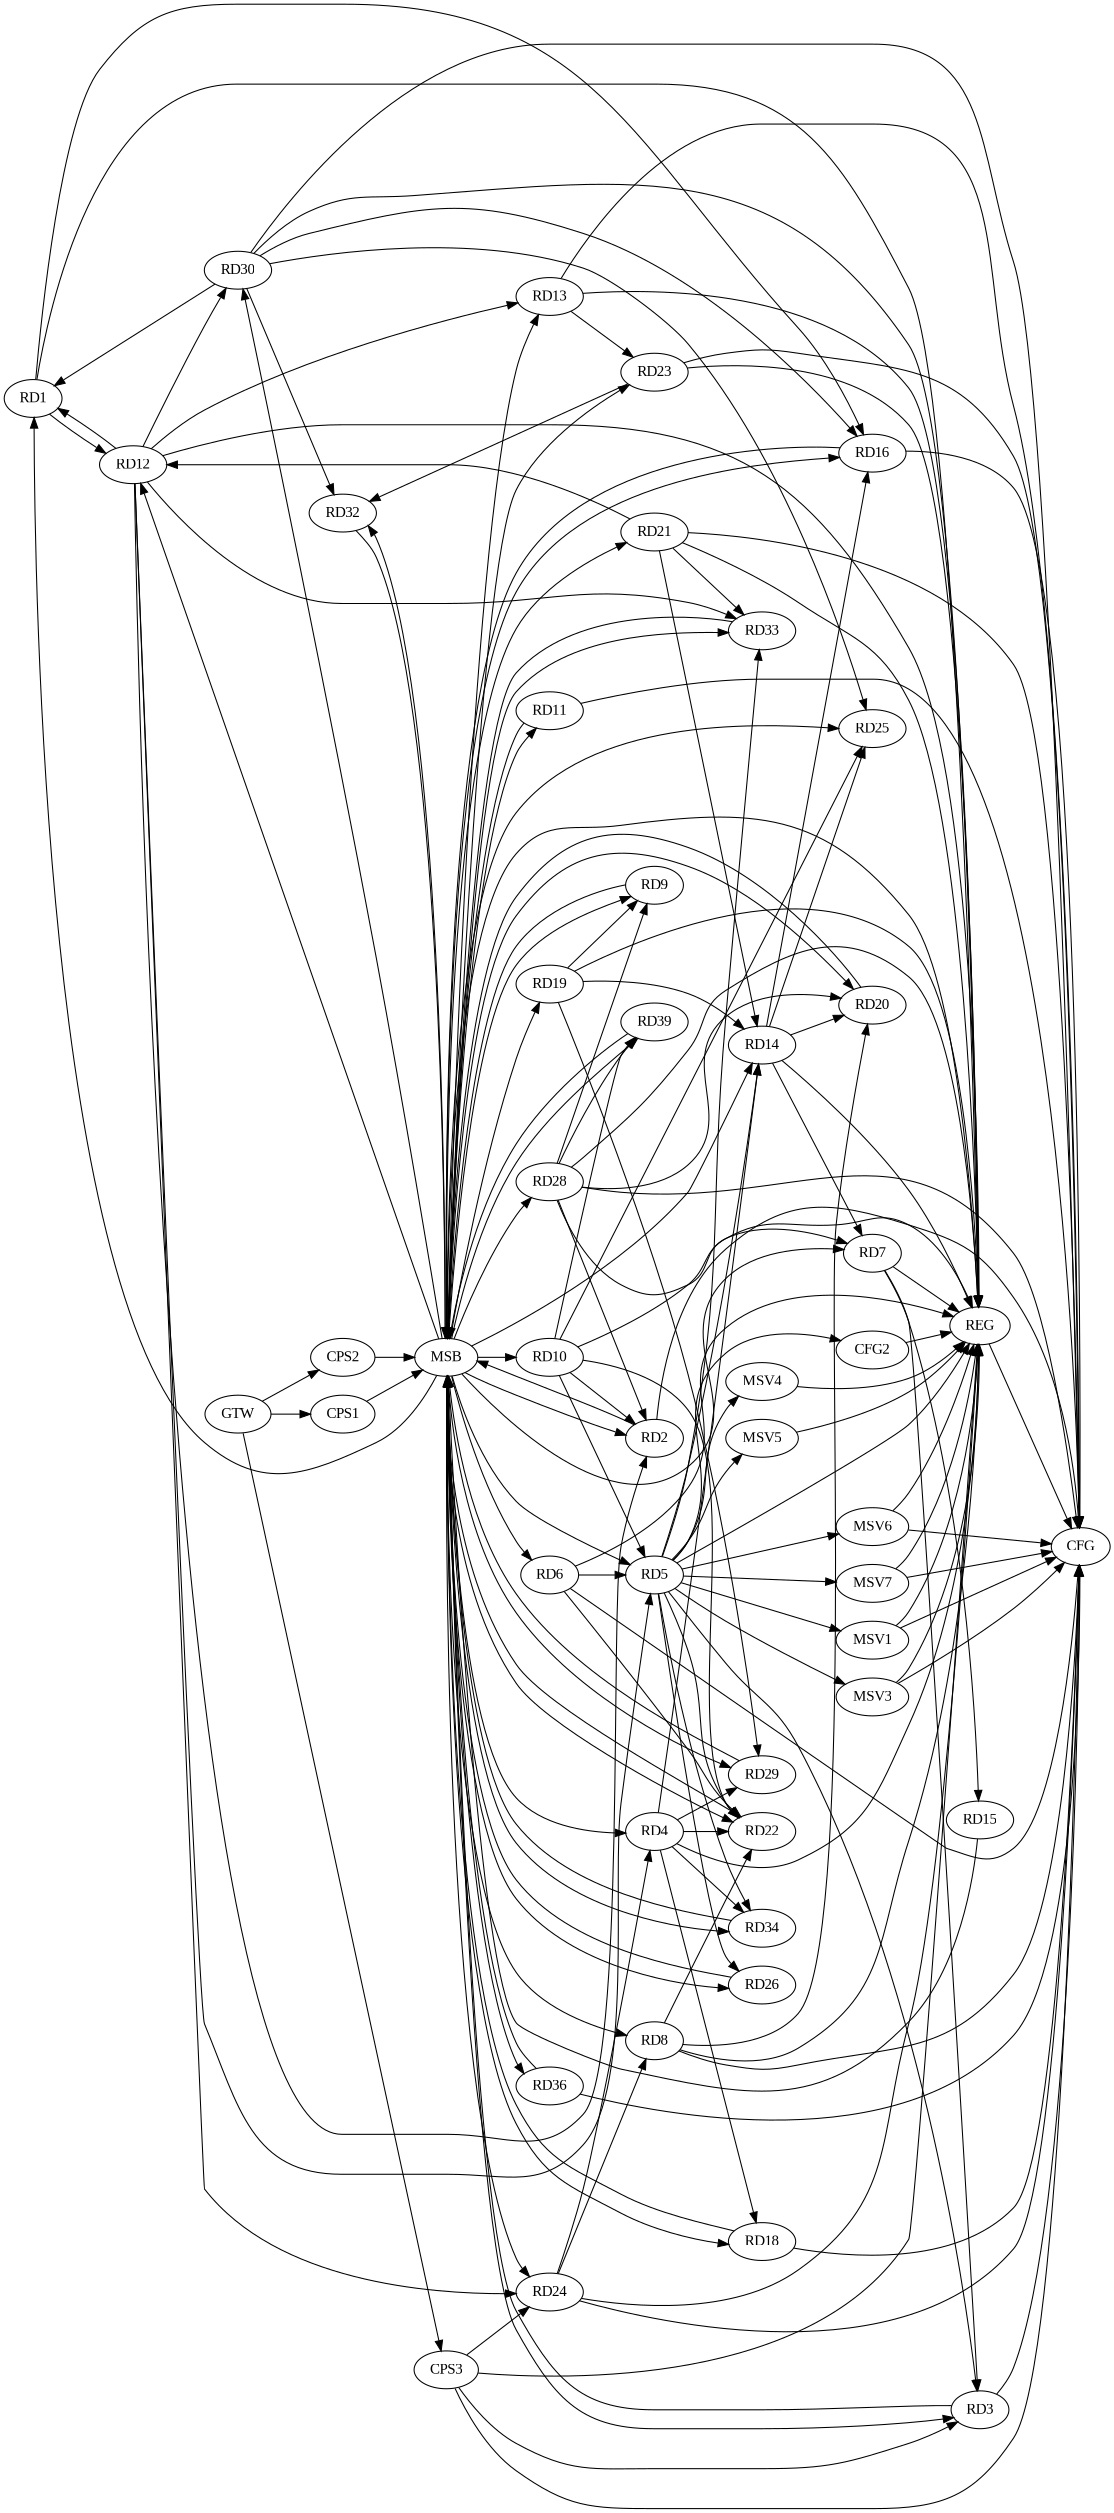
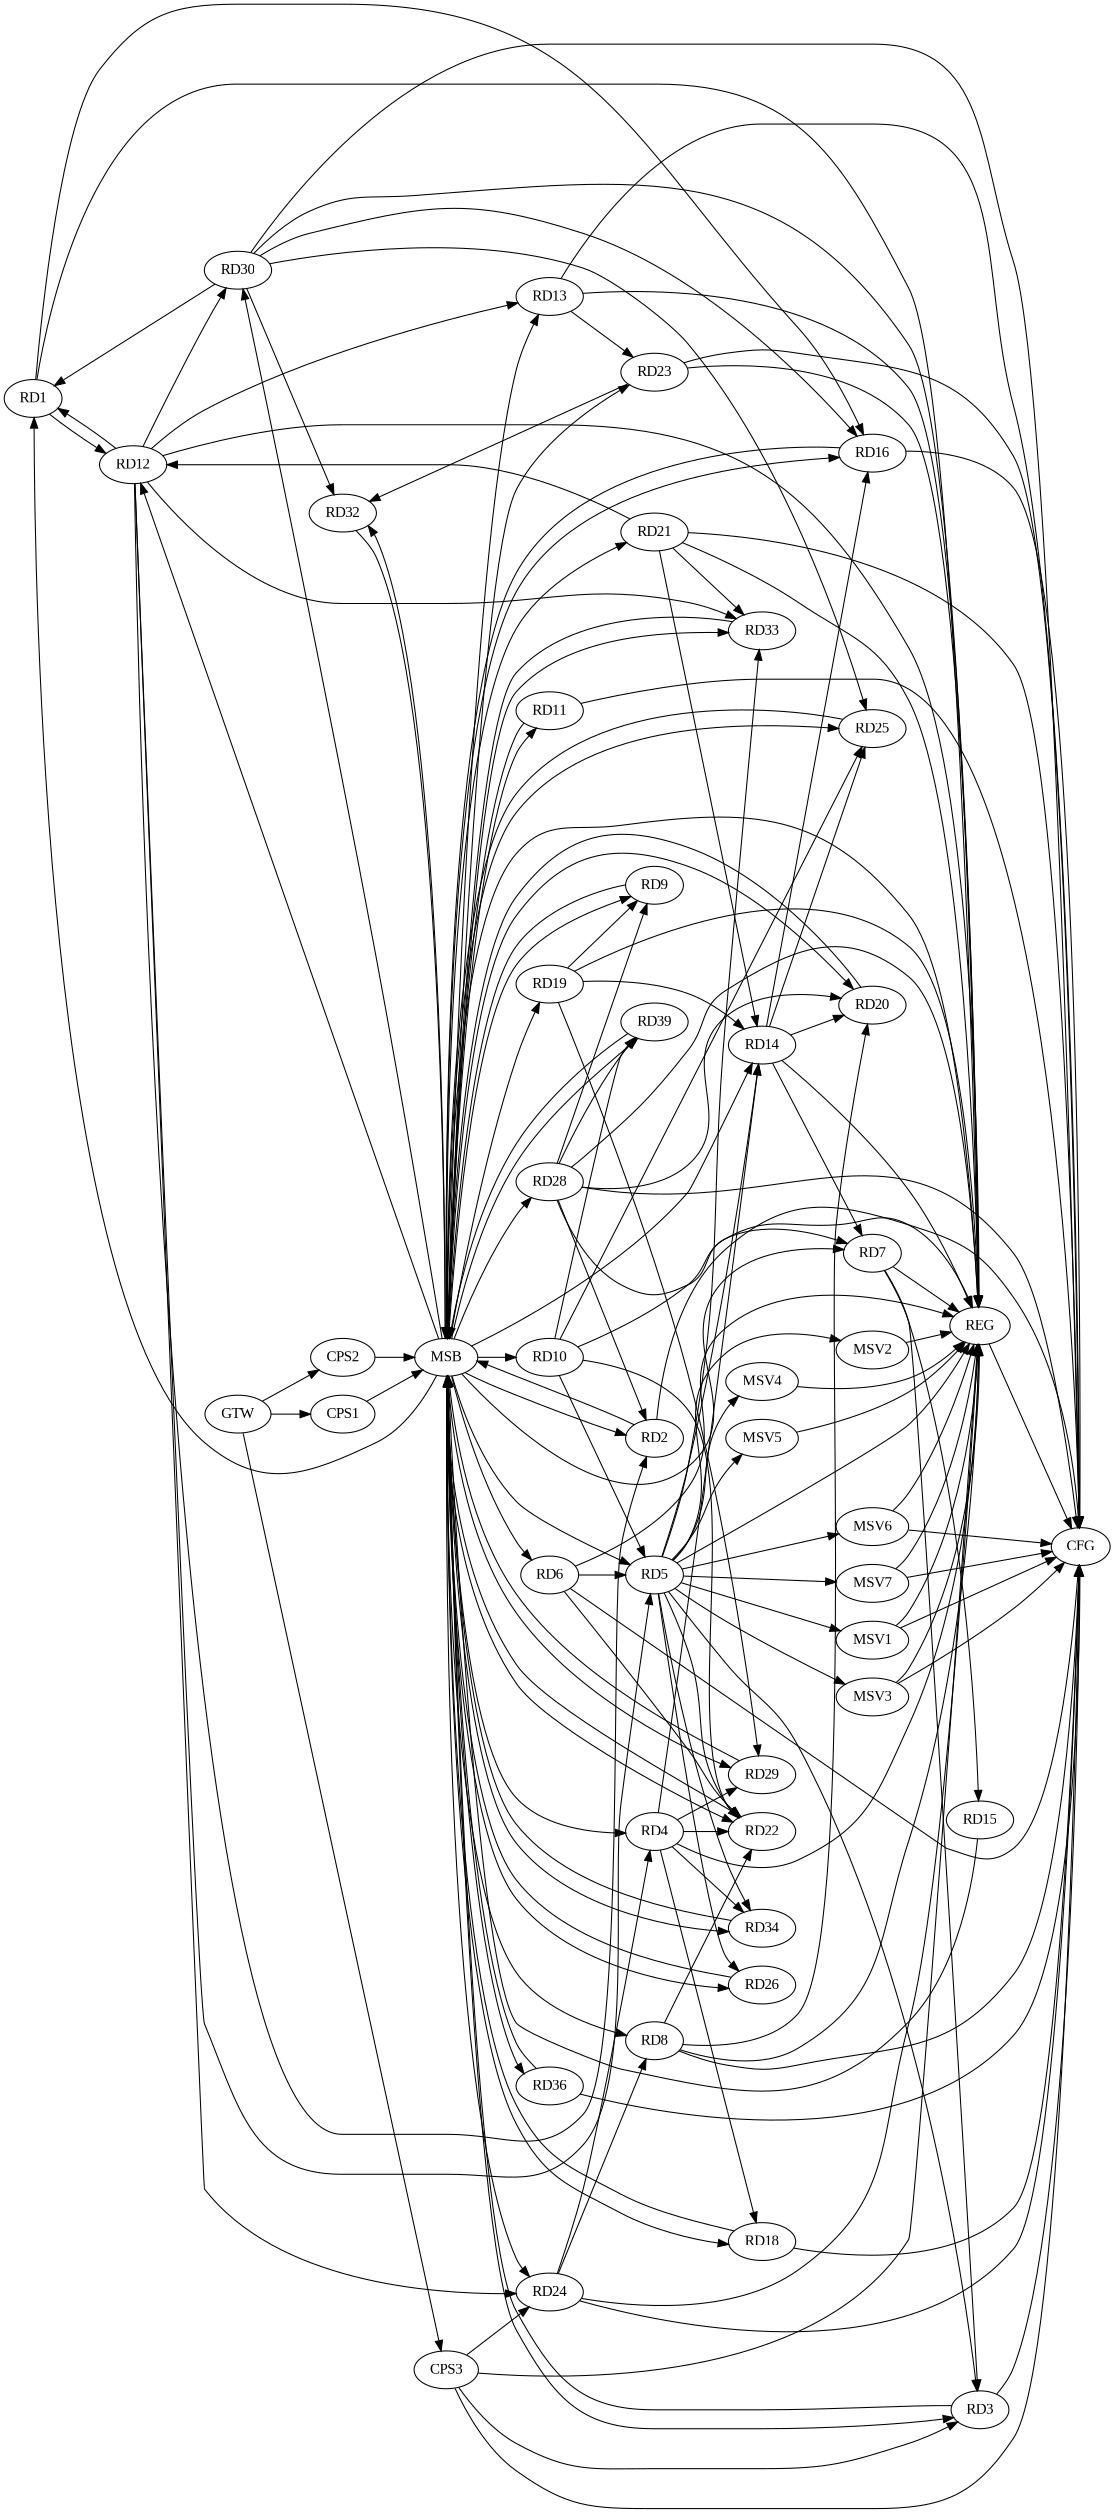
none -> (503, 820)
(872, 1350) -> (872, 1350)
(599, 1395) -> none
